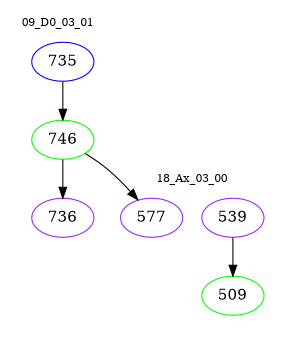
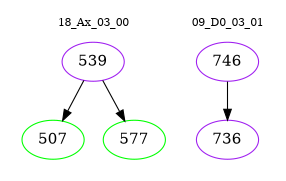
(63, 62) -> none
(63, 140) -> (227, 62)
(119, 180) -> (111, 96)
(152, 218) -> (134, 140)
(233, 296) -> (53, 140)
